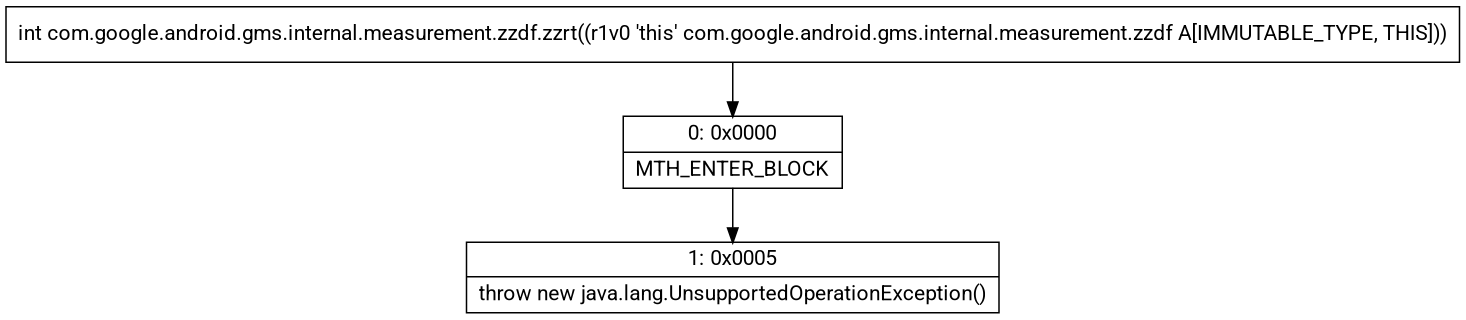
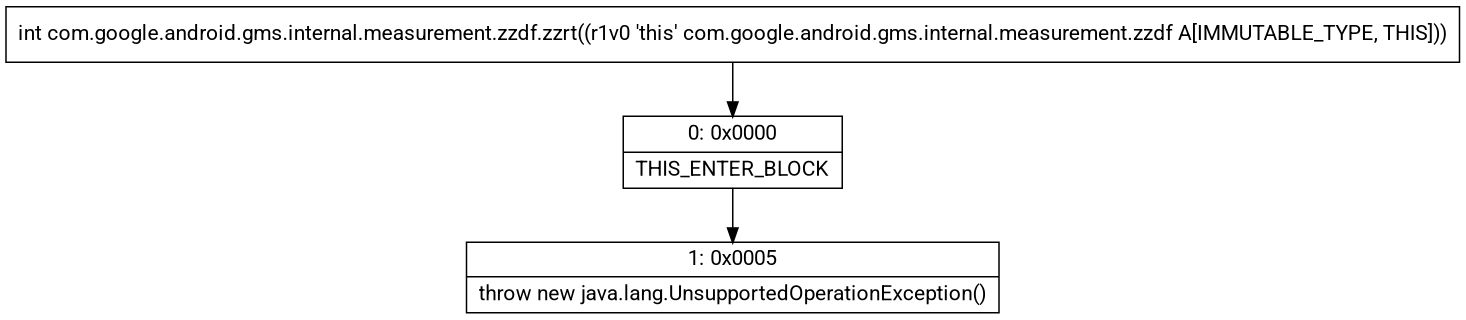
(733, 170) -> (733, 170)
